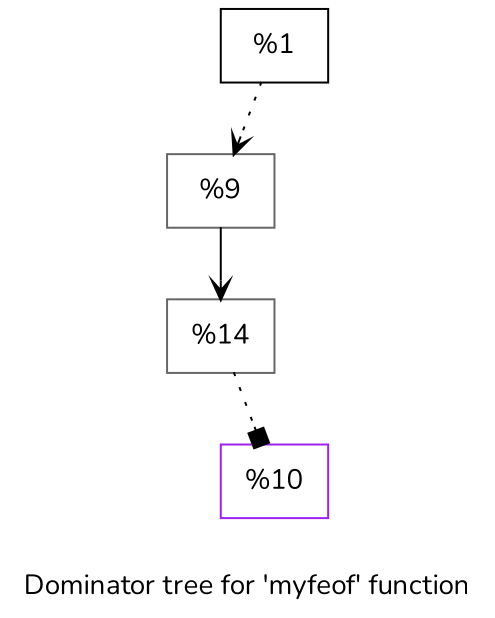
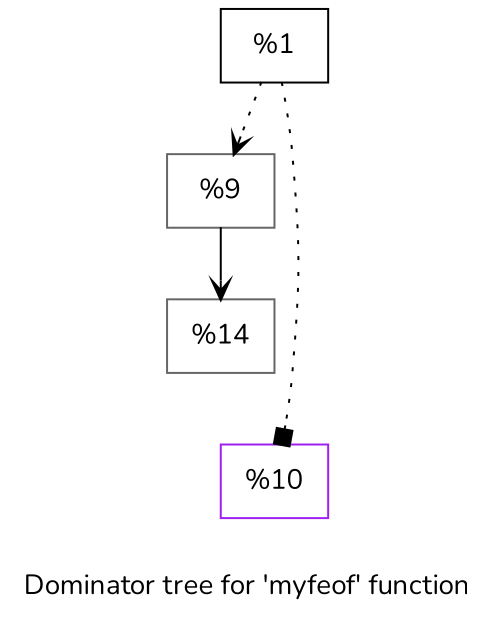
(244, 399) -> (298, 253)
